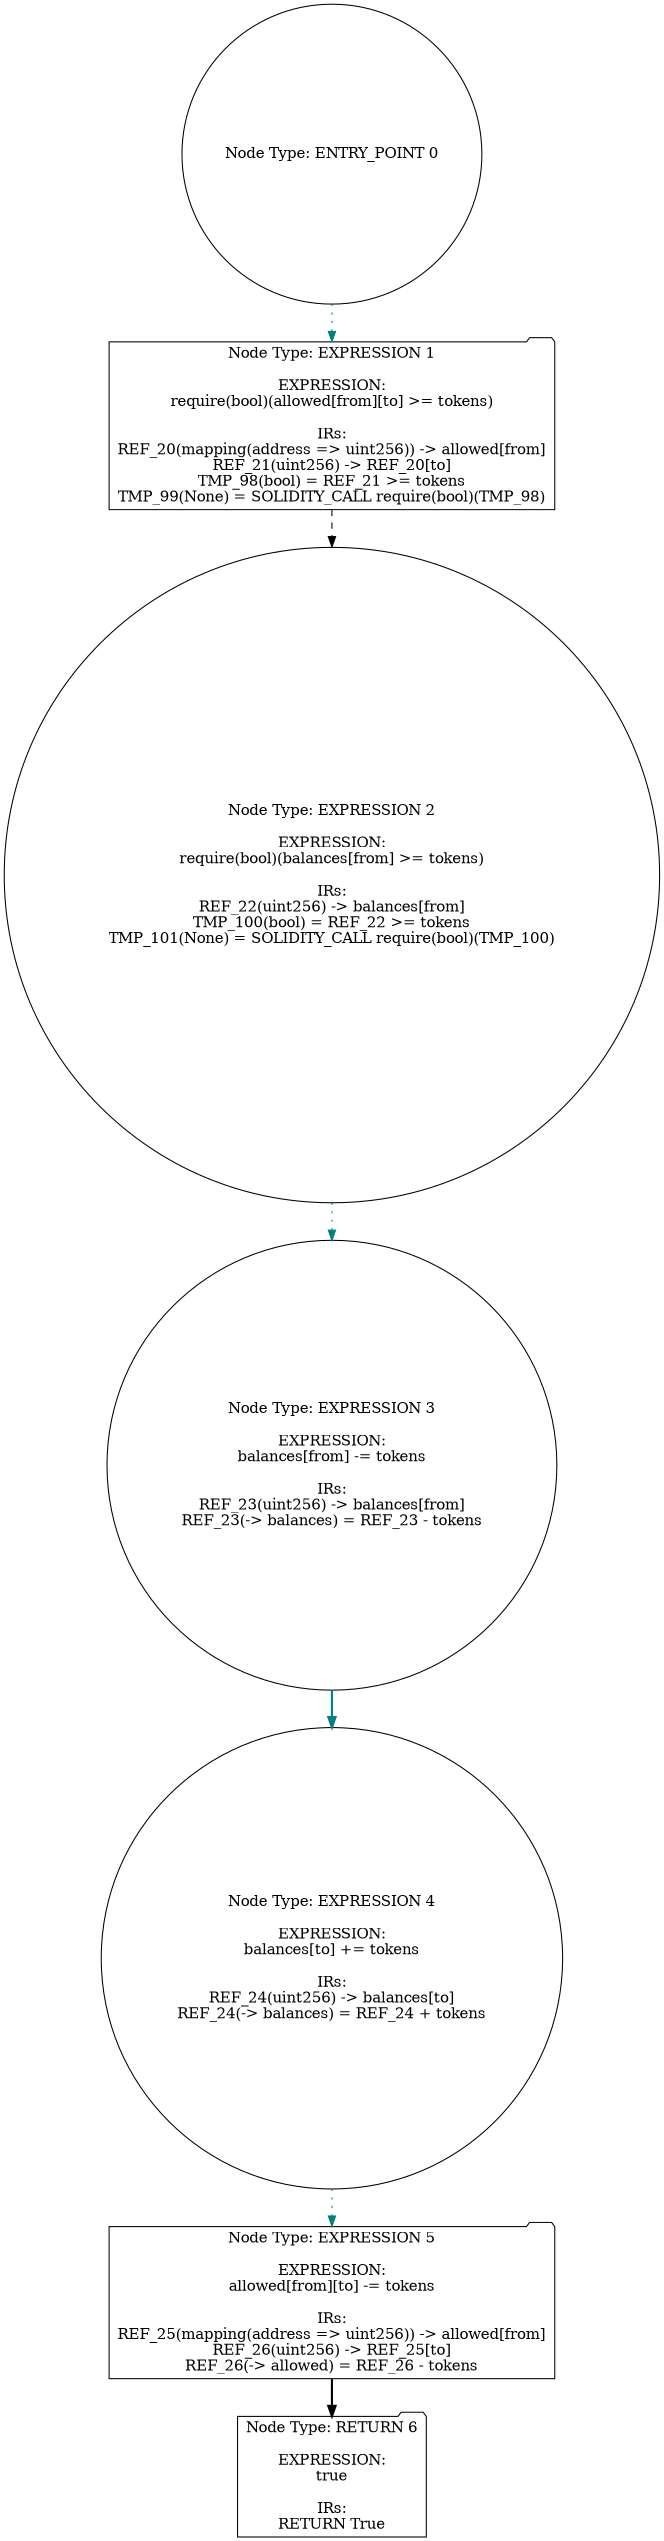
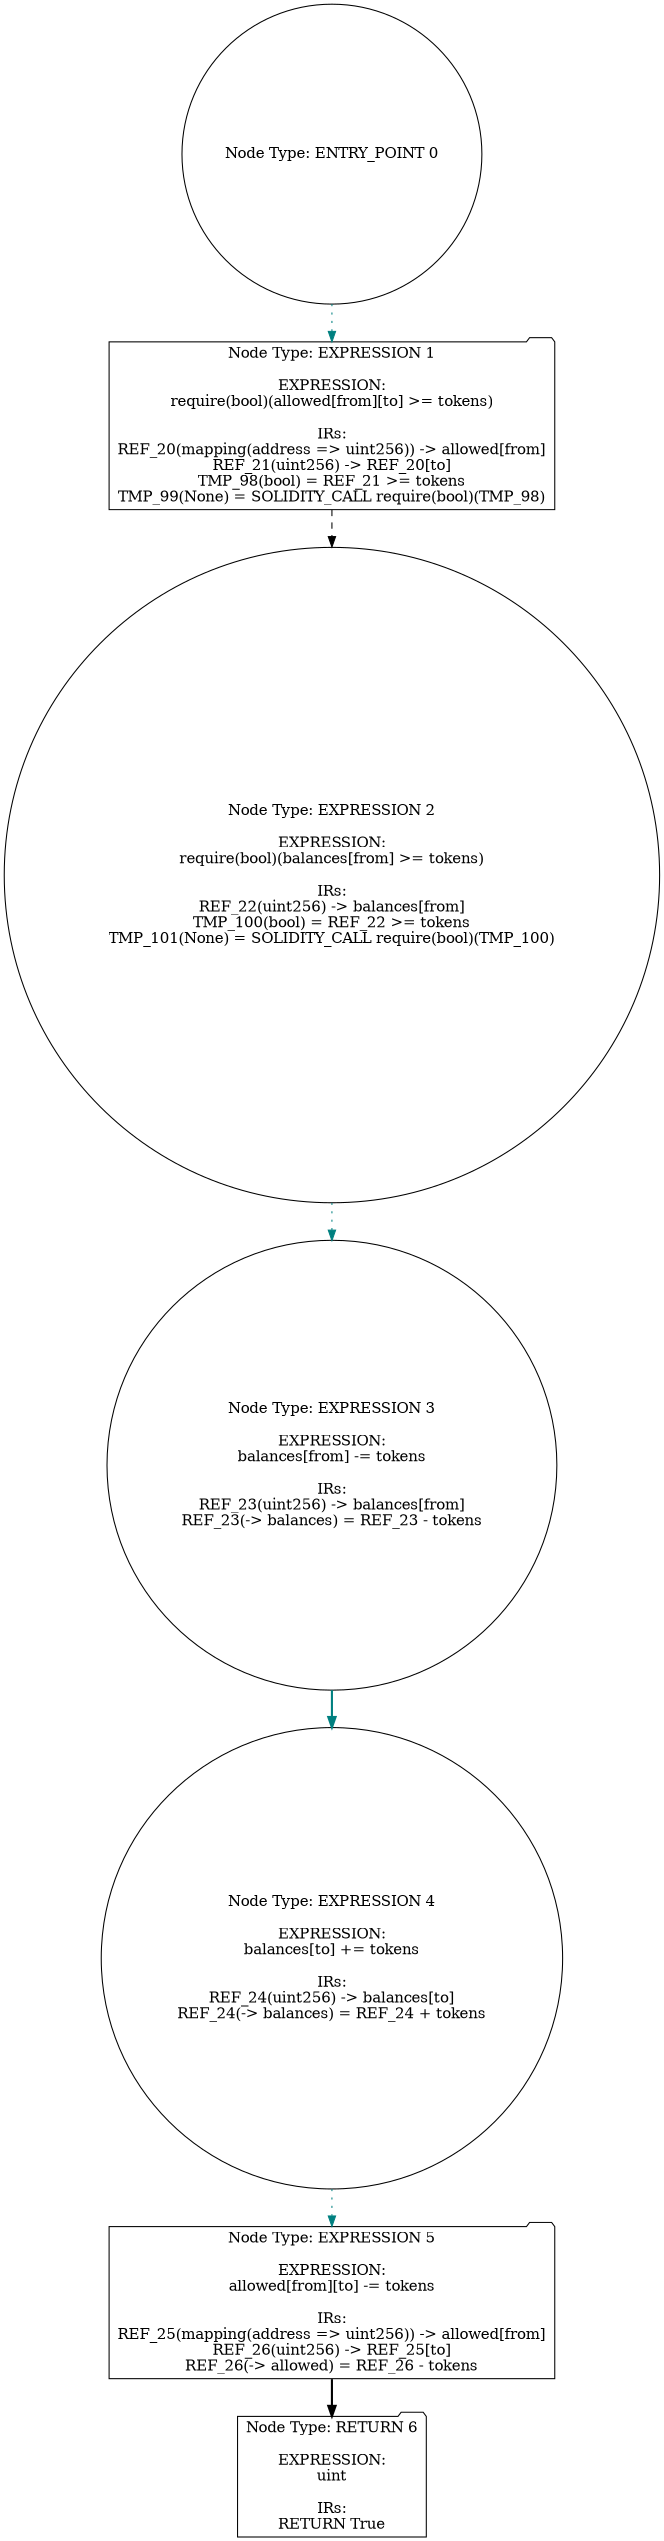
(332, 2477) -> (332, 2477)
